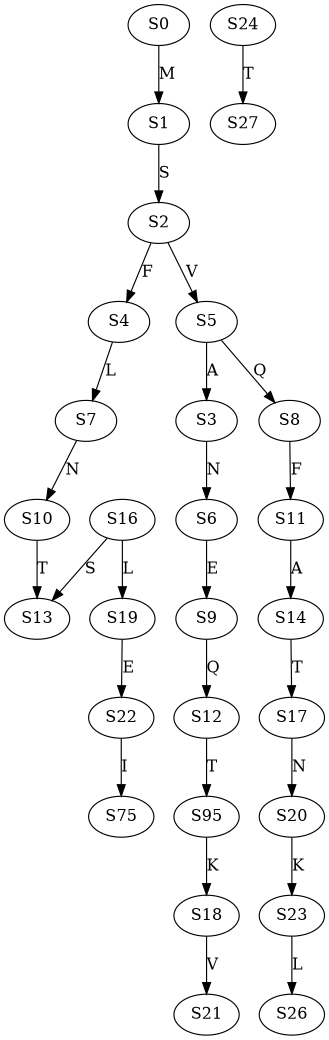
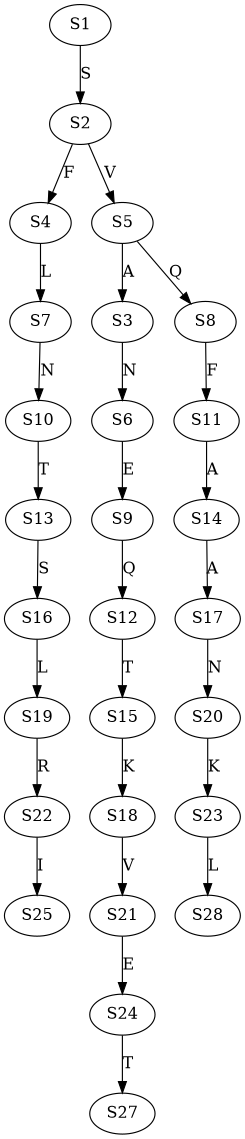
(159, 25) -> none
(84, 565) -> (38, 564)
(129, 668) -> (43, 767)
(298, 668) -> (212, 569)
(121, 817) -> (37, 916)
(207, 817) -> (122, 718)
none -> (122, 959)
(292, 1015) -> (208, 916)
